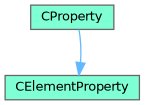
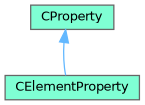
(81, 46) -> (64, 59)
